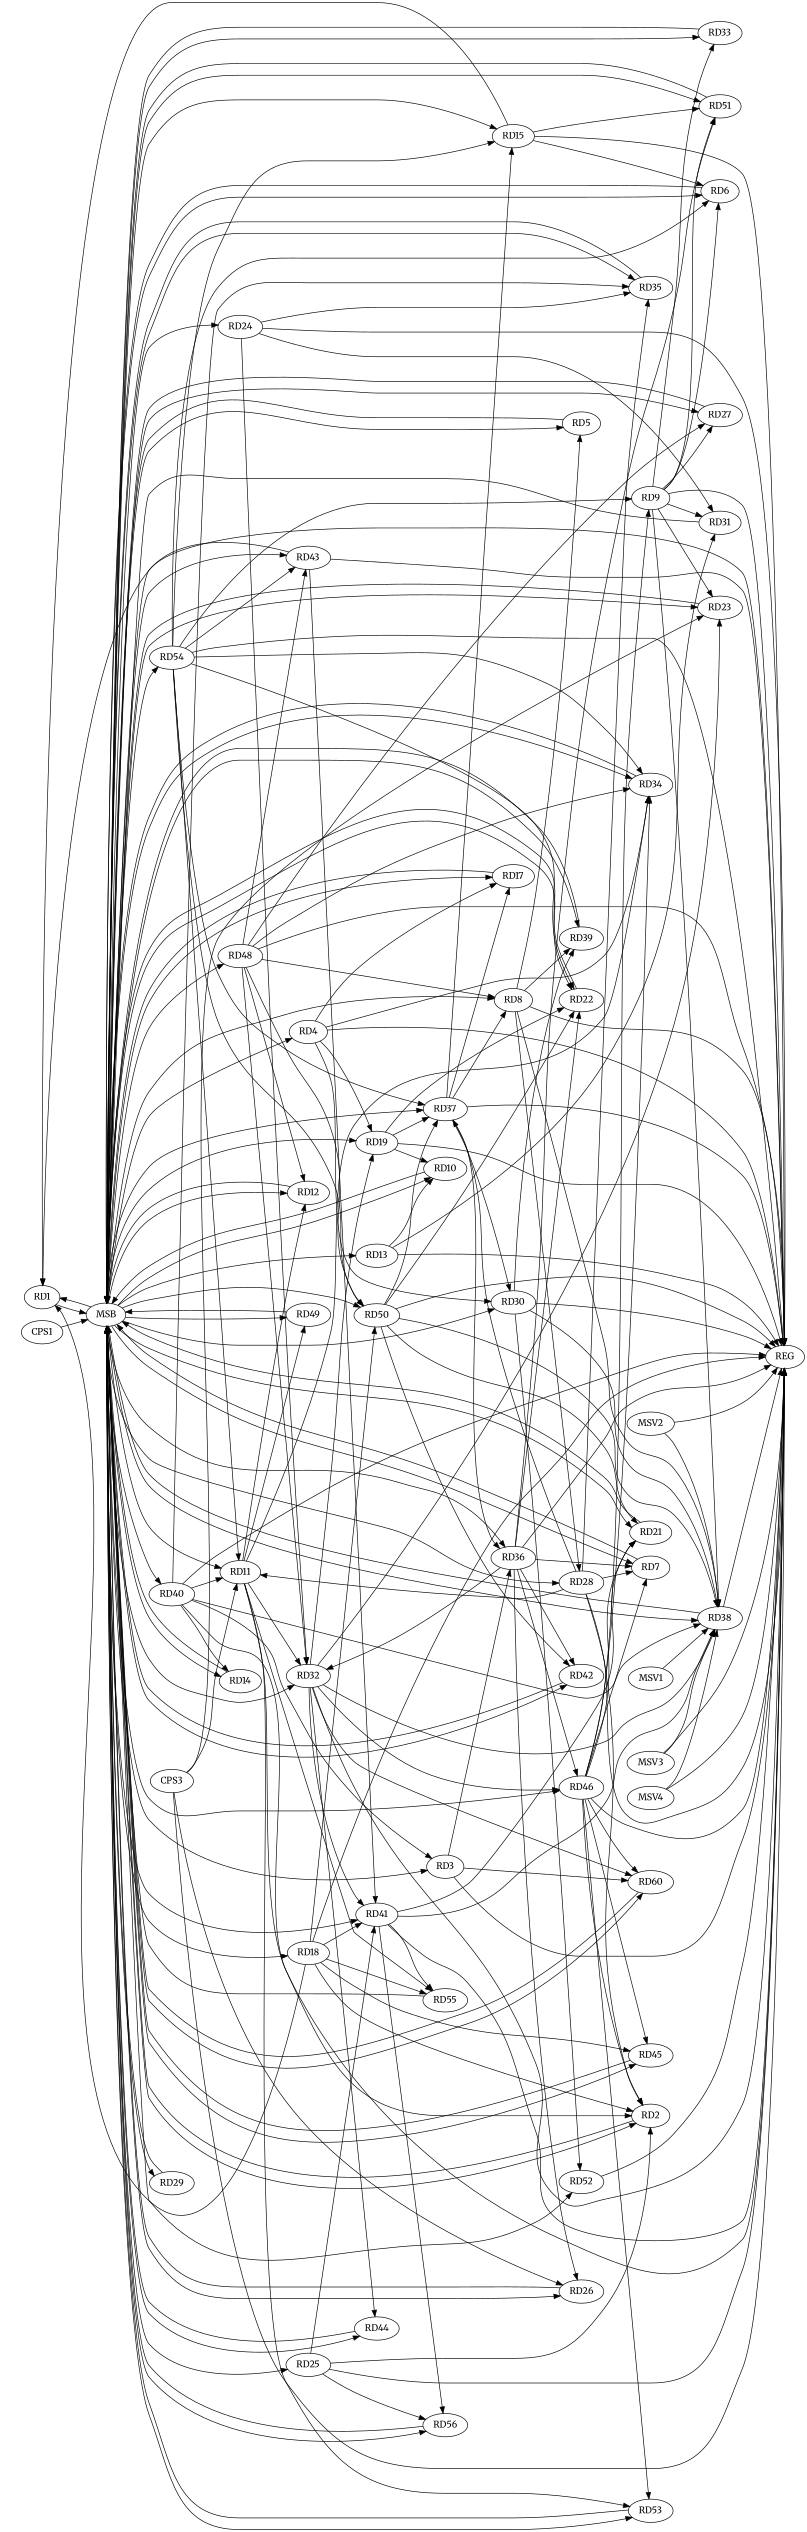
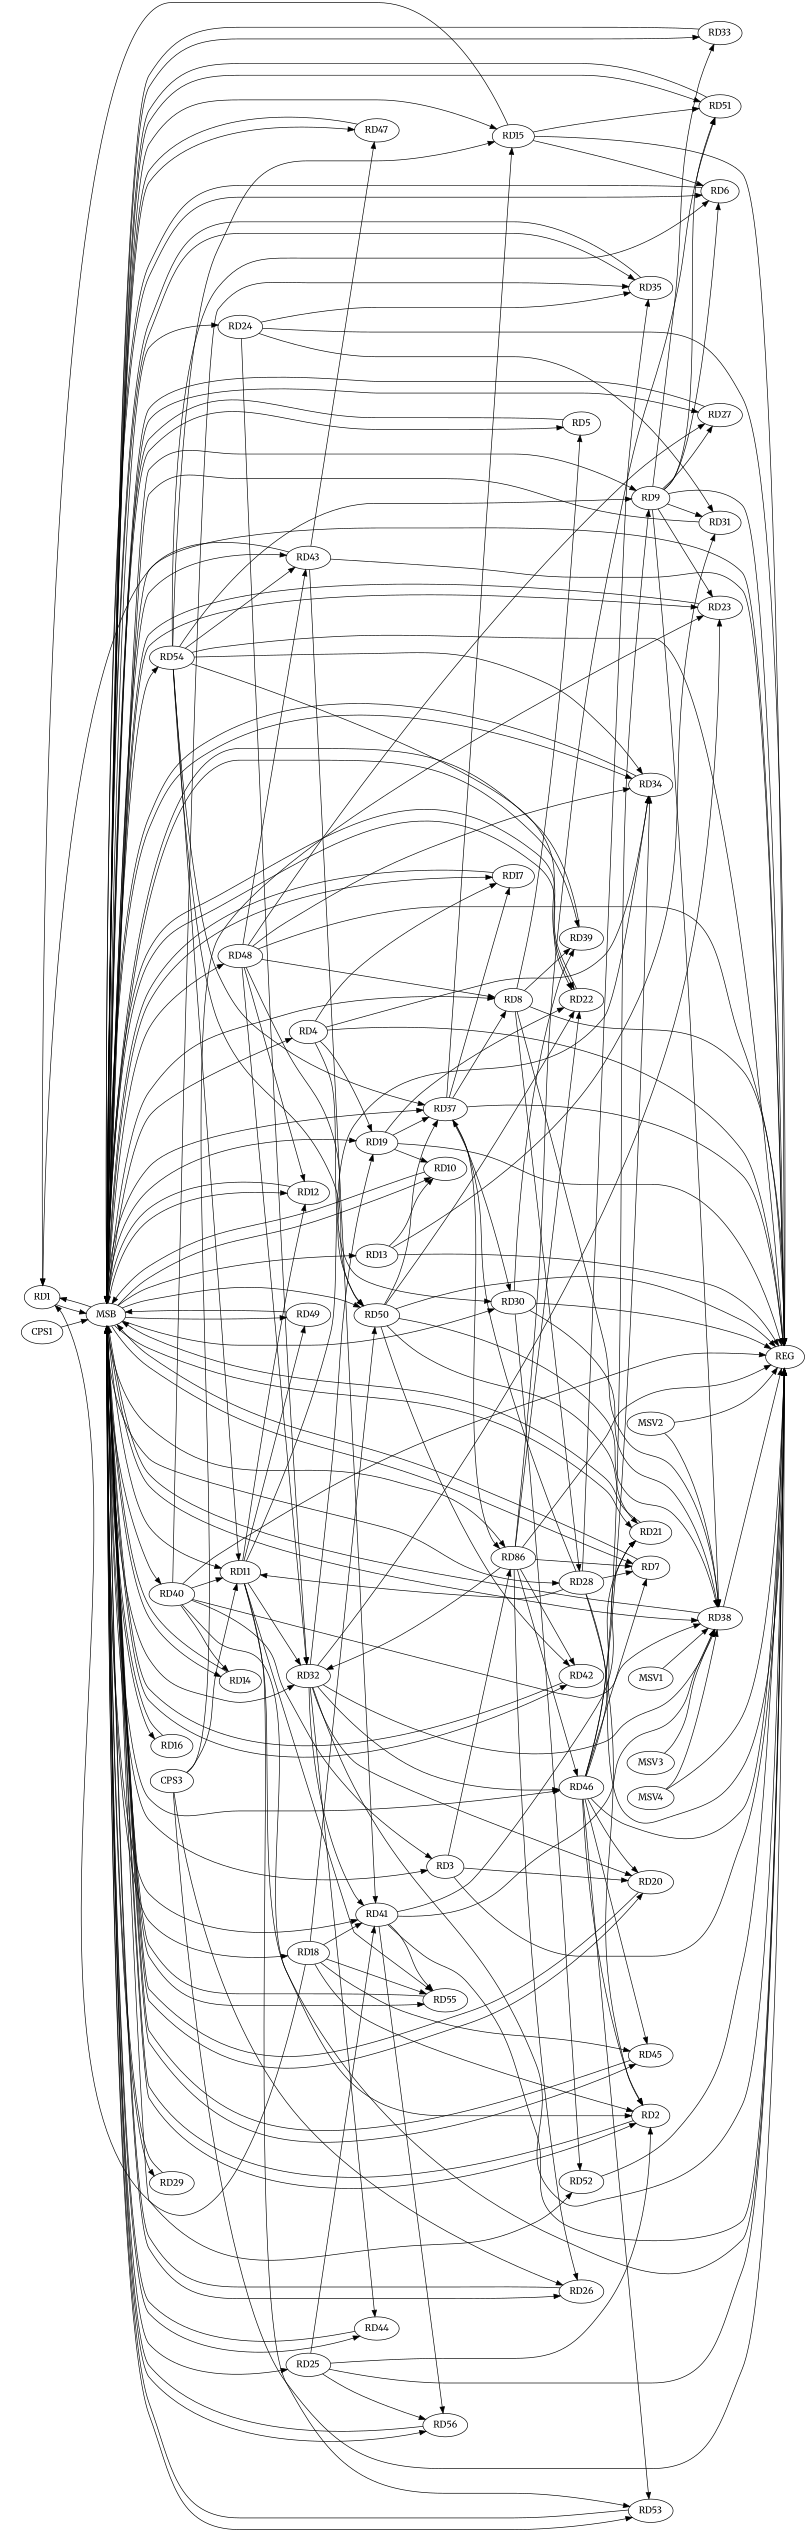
none -> (377, 130)
none -> (148, 474)
(513, 1558) -> (513, 1558)
(476, 1566) -> none
(760, 1577) -> none
none -> (172, 1746)
(651, 1882) -> (651, 1882)
none -> (155, 1966)
